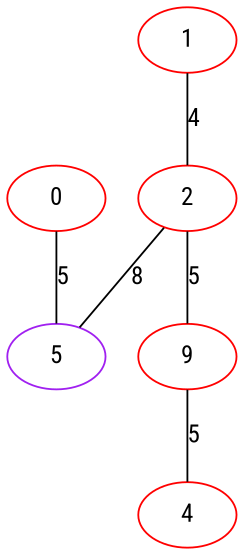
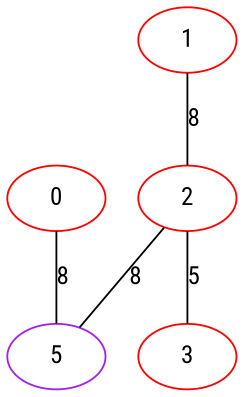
(194, 119) -> (194, 119)
(63, 277) -> (63, 277)
(187, 357) -> (187, 357)
(187, 515) -> none
